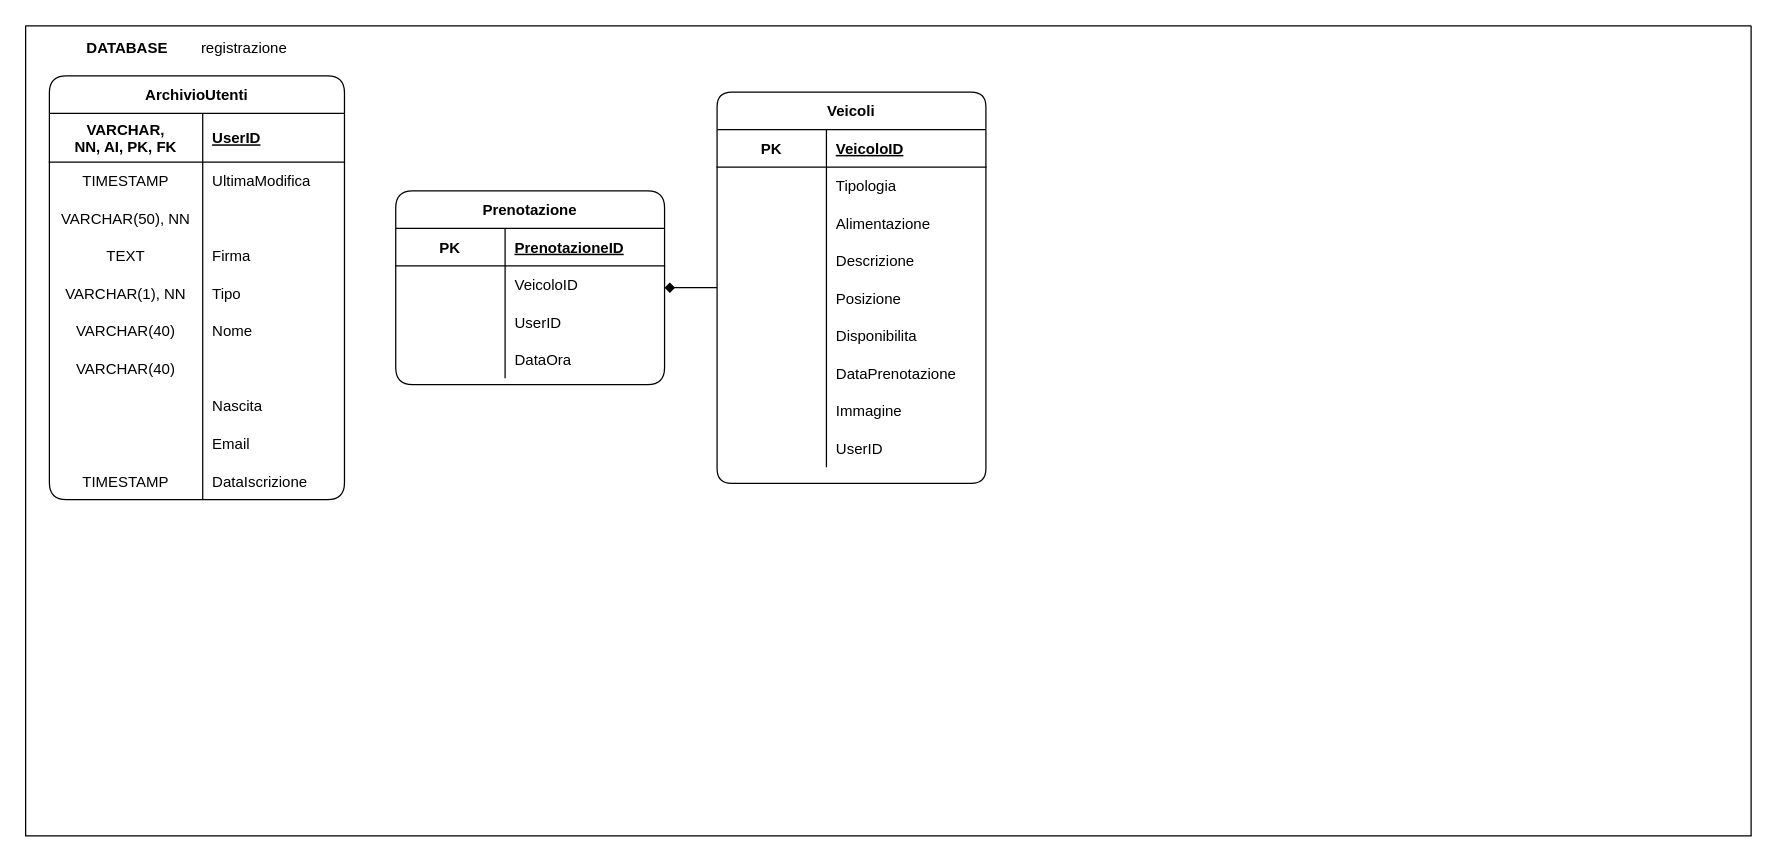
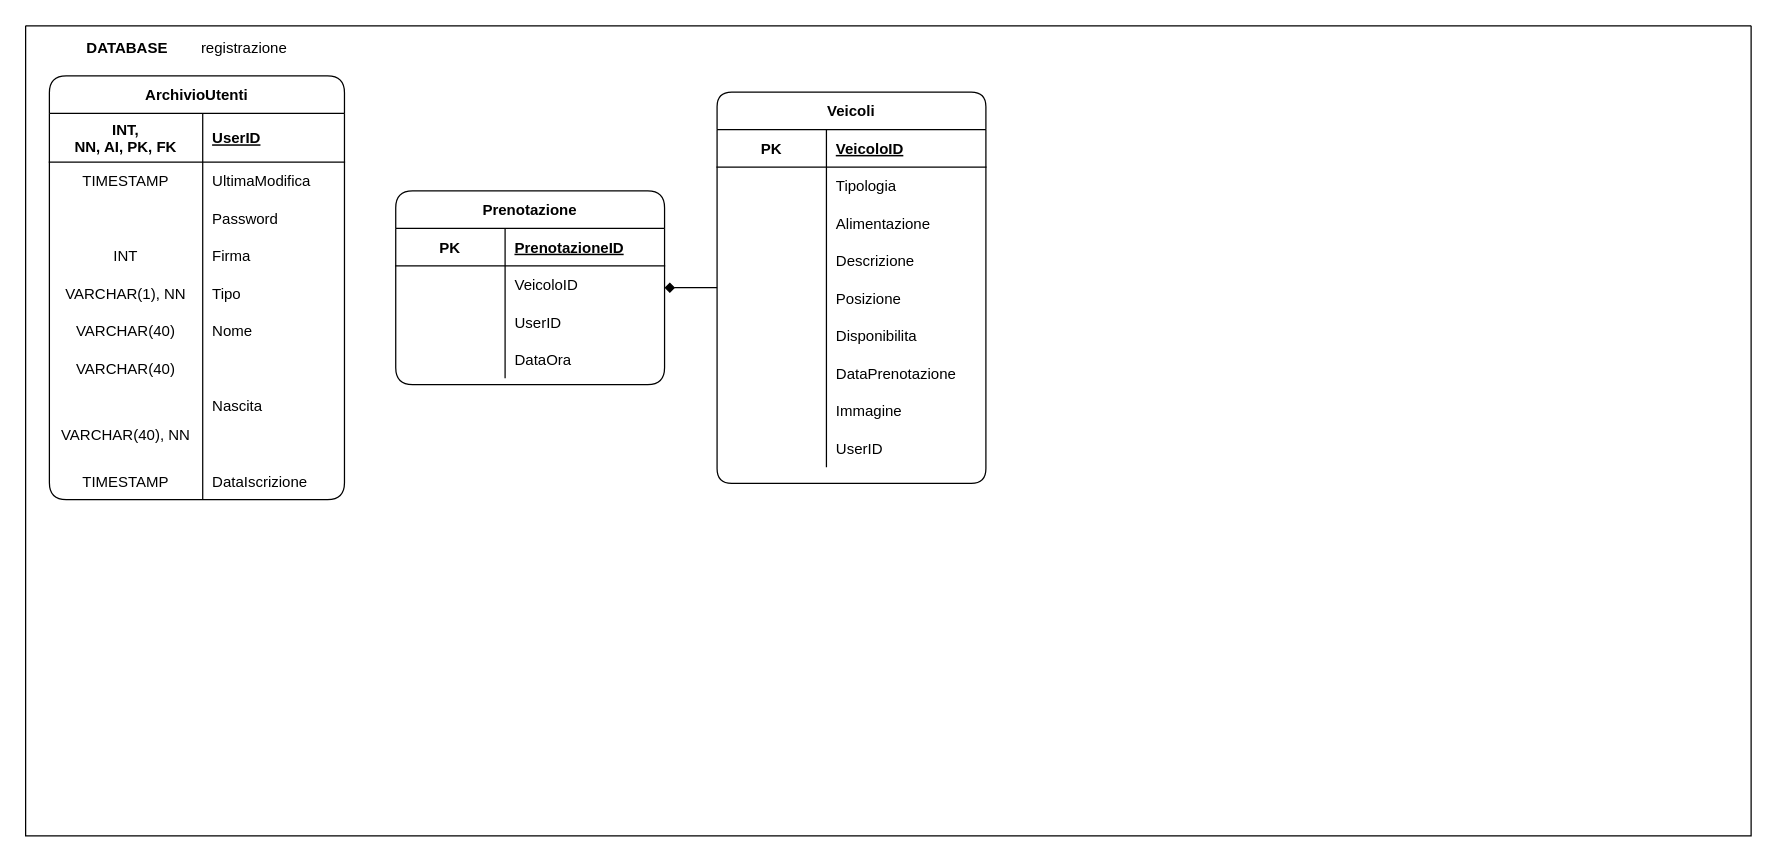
(125, 129) -> (125, 129)
(126, 218) -> none
none -> (274, 218)
(125, 256) -> (125, 256)
none -> (126, 443)
(274, 443) -> none
